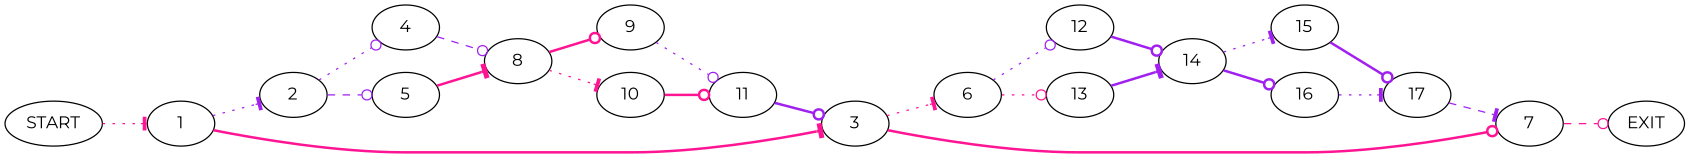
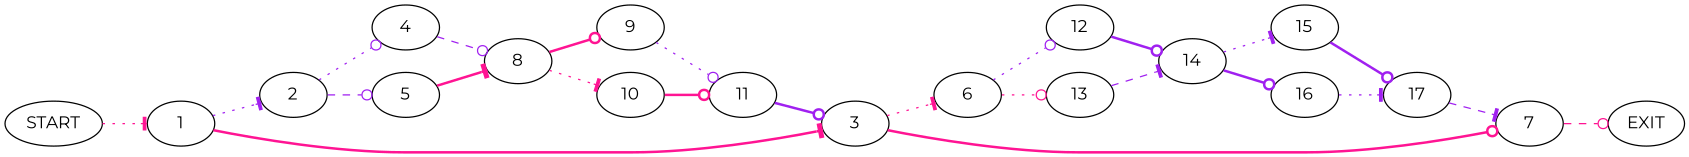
(1133, 79) -> (1133, 79)
